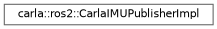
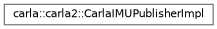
(109, 15) -> (109, 15)
